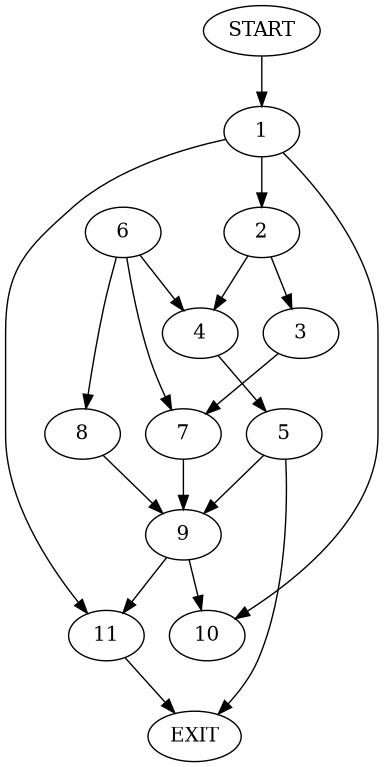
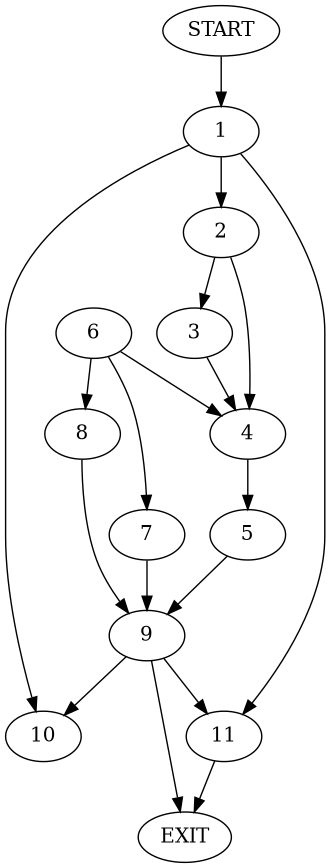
(249, 378) -> (218, 377)
(280, 575) -> (165, 729)
